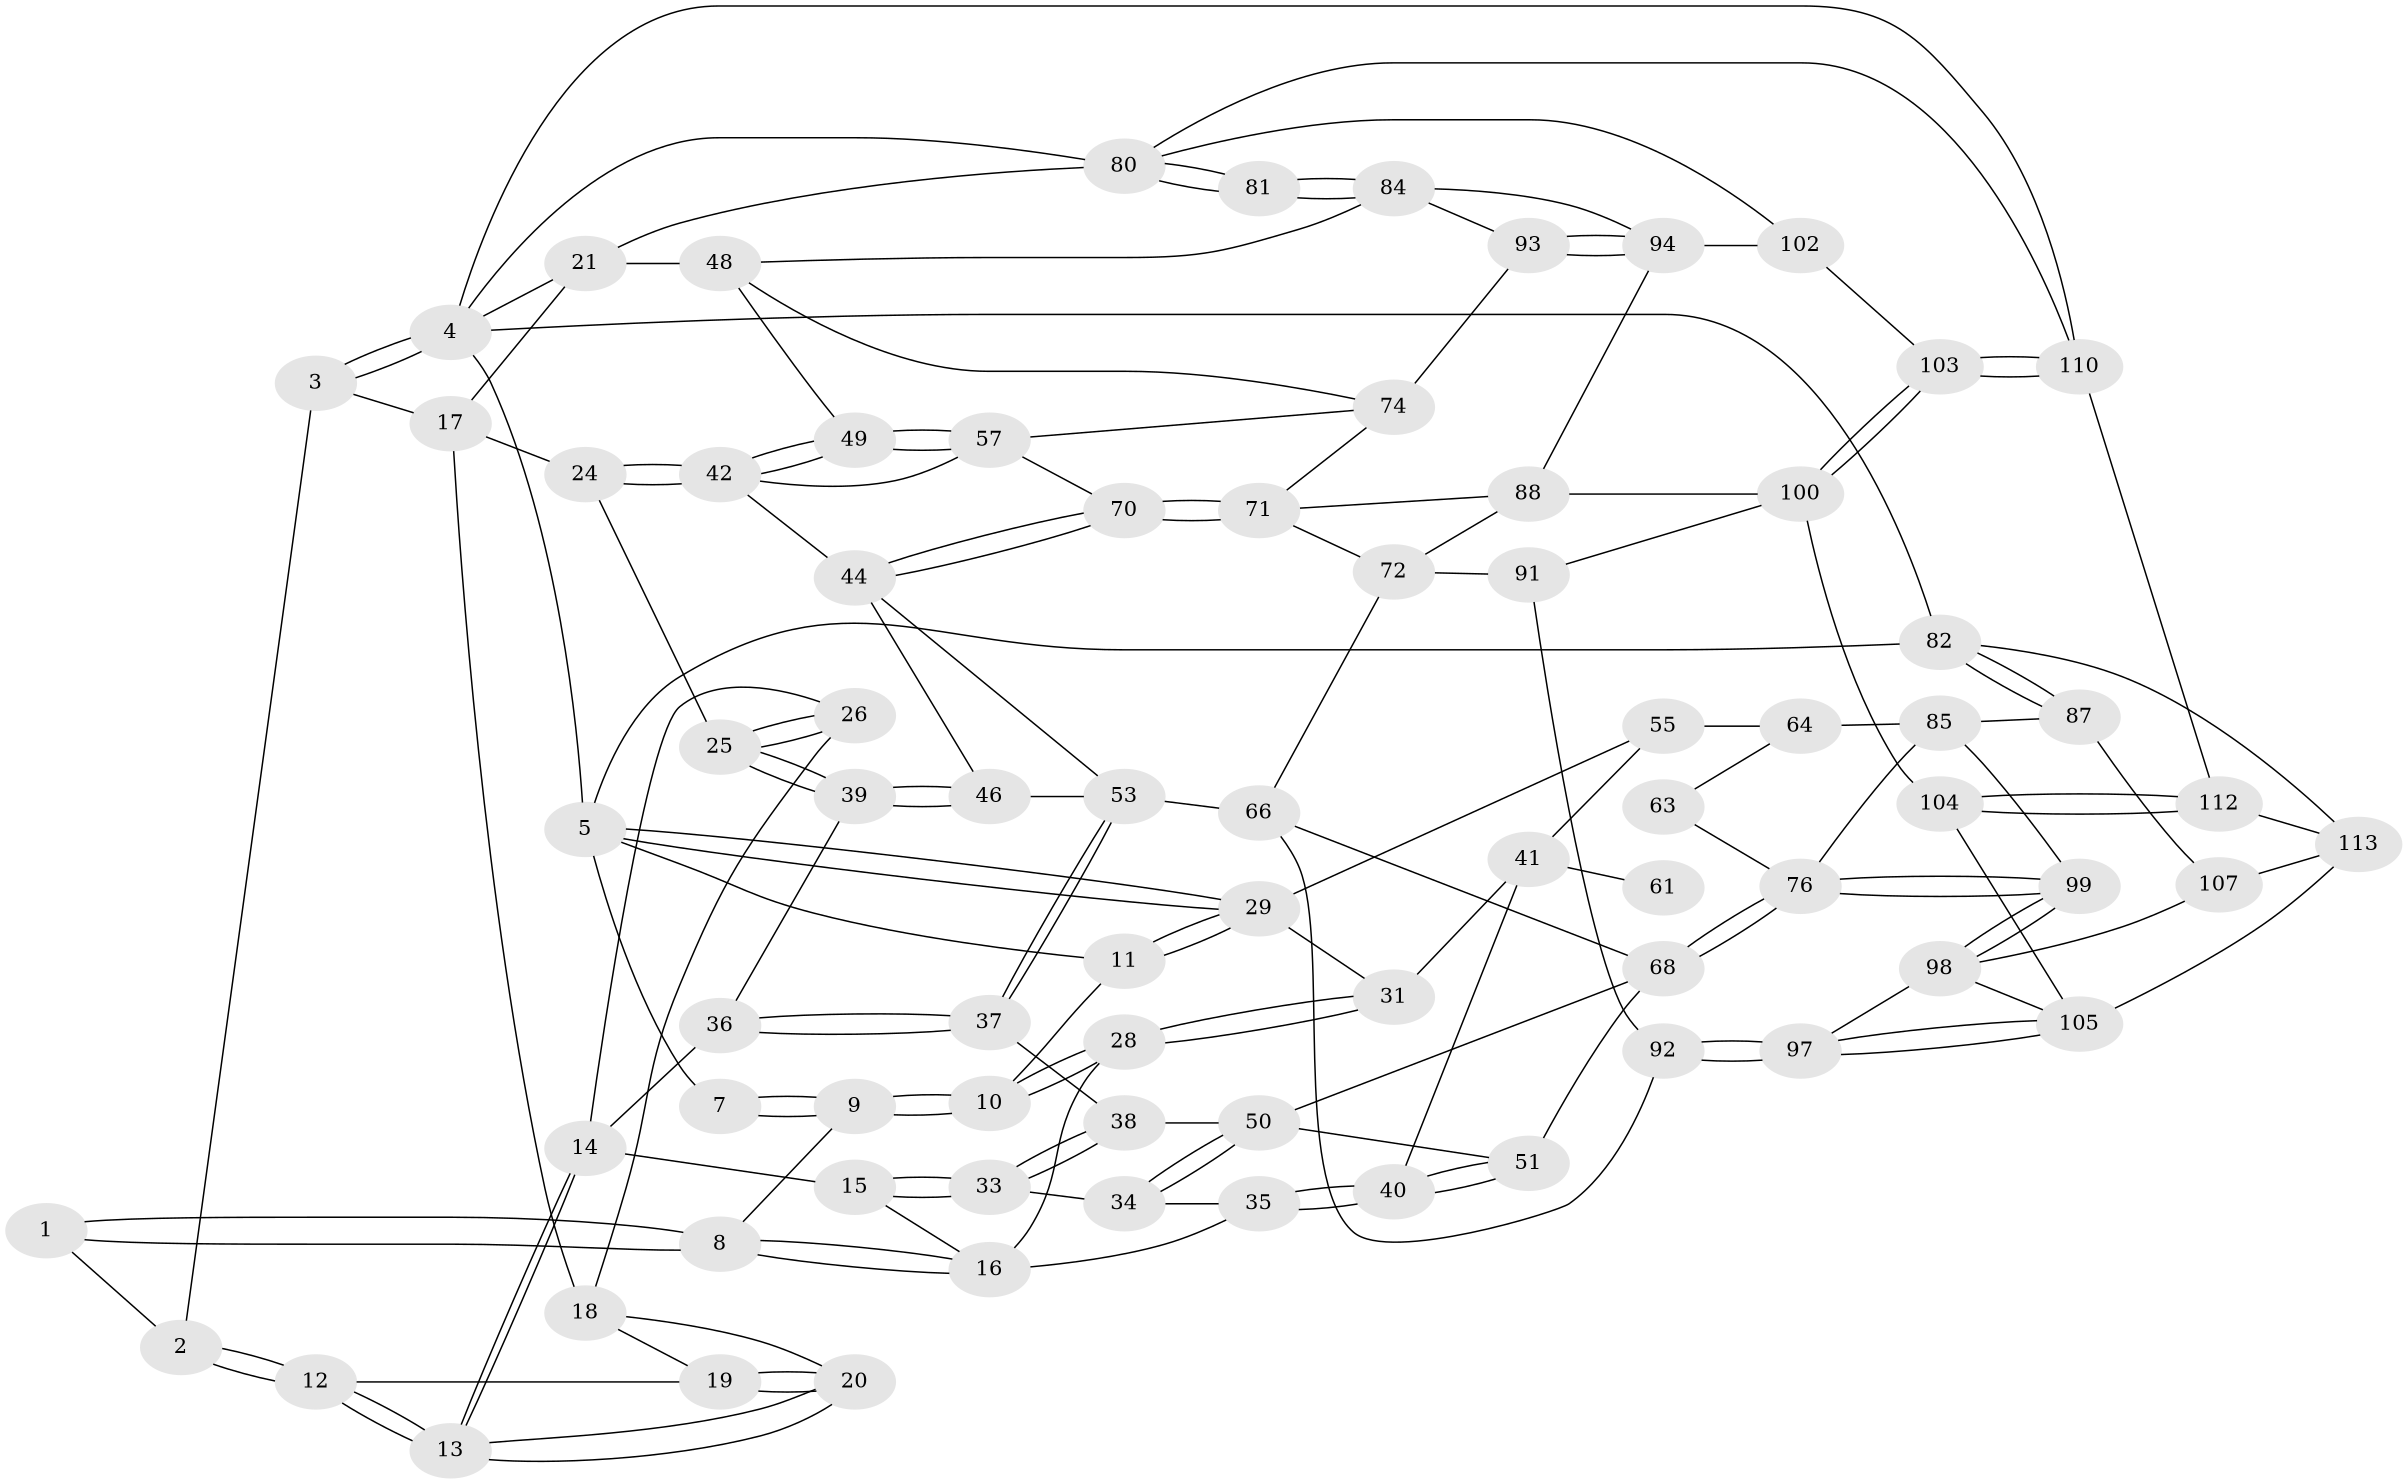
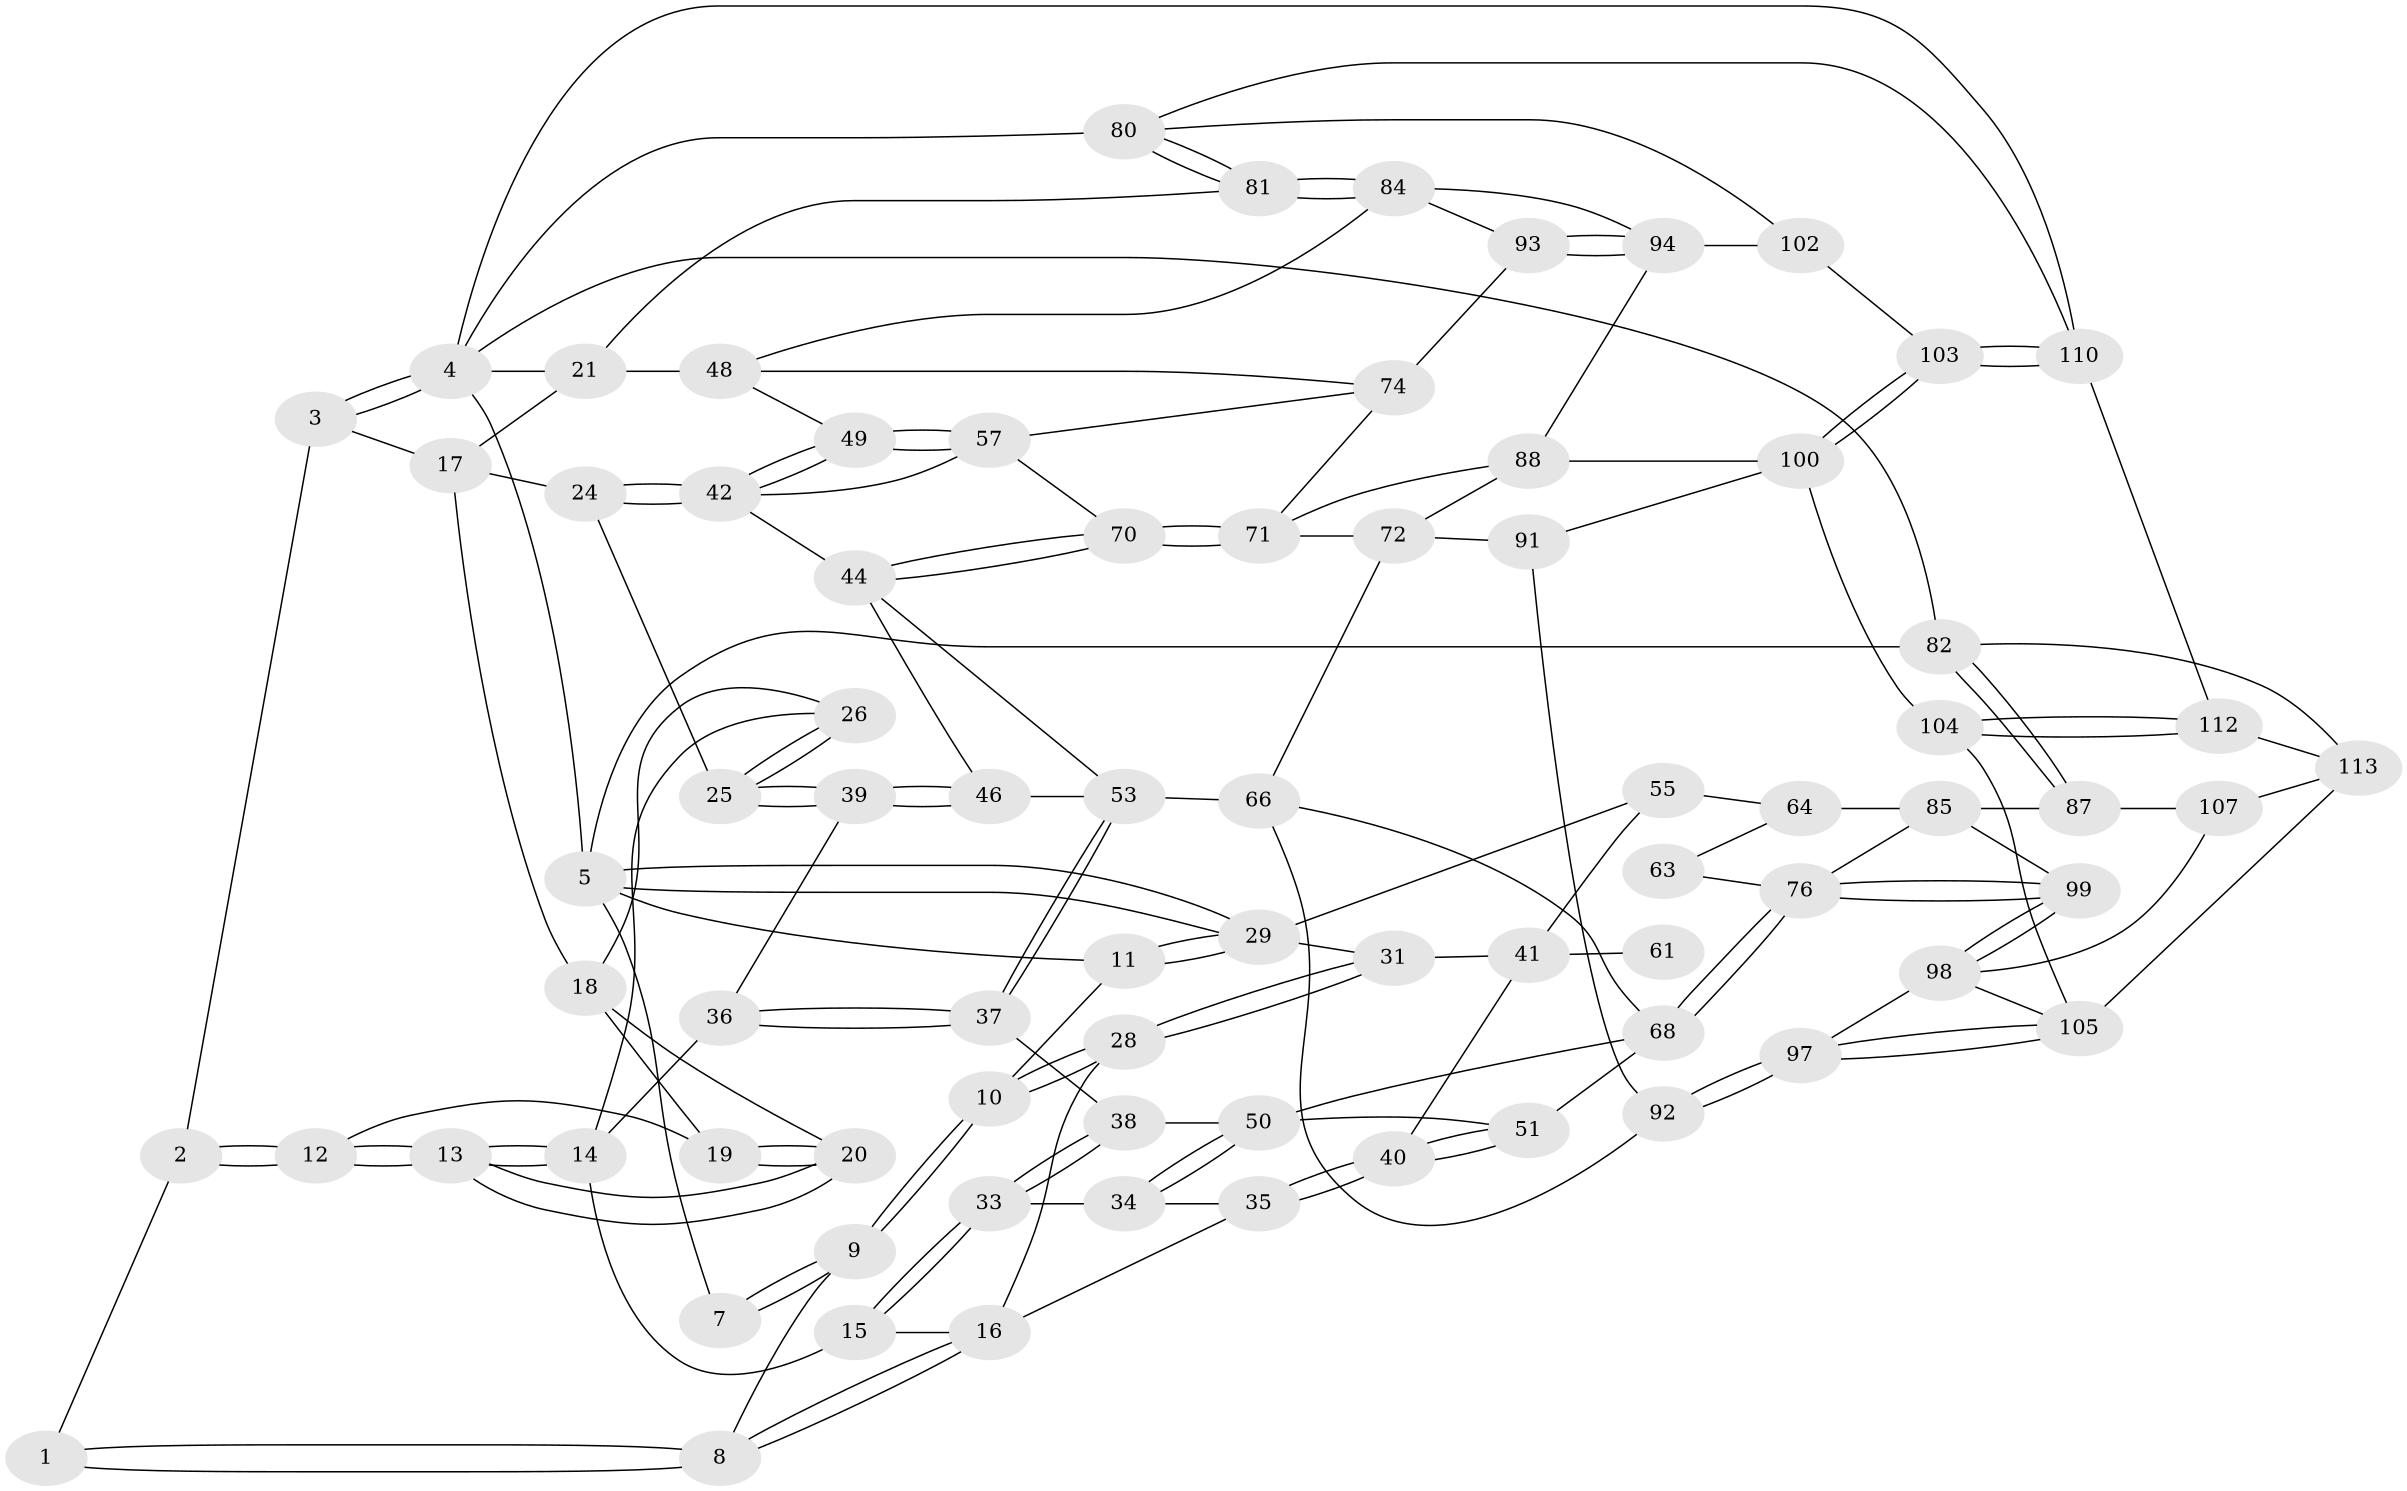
(847, 189) -> (888, 201)
